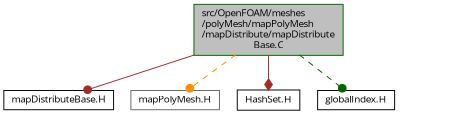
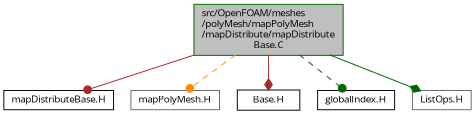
(269, 100) -> (269, 100)
none -> (442, 100)
